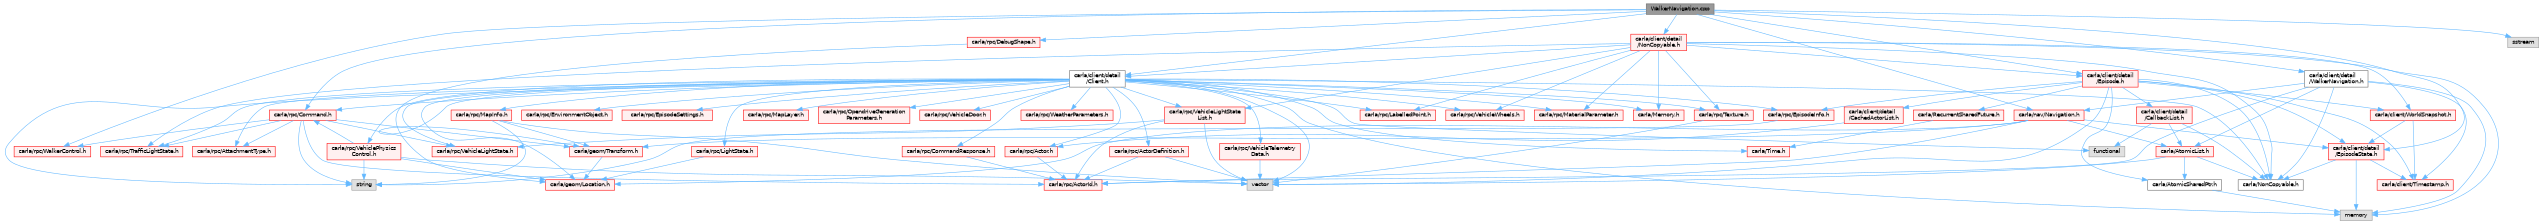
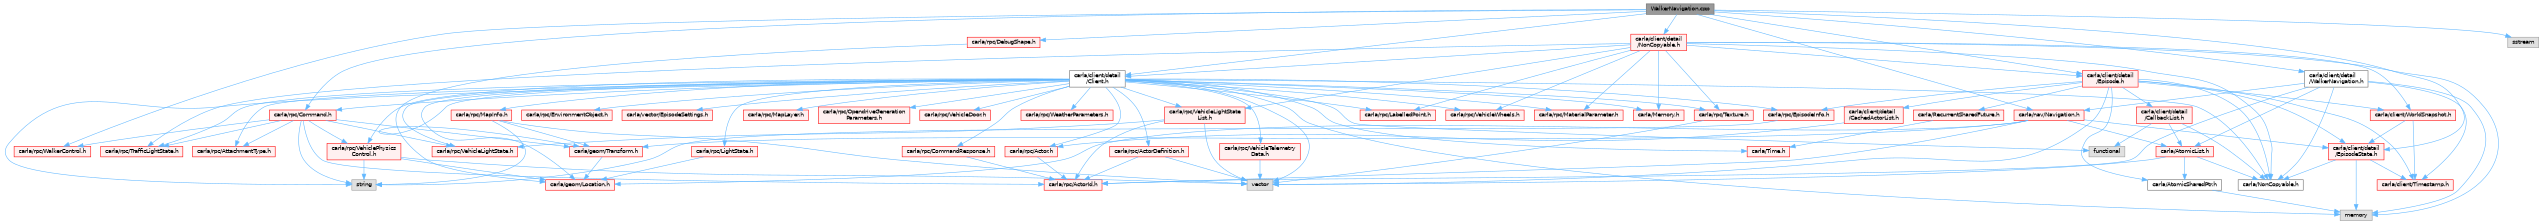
(667, 115) -> (667, 115)
(336, 133) -> (325, 131)
